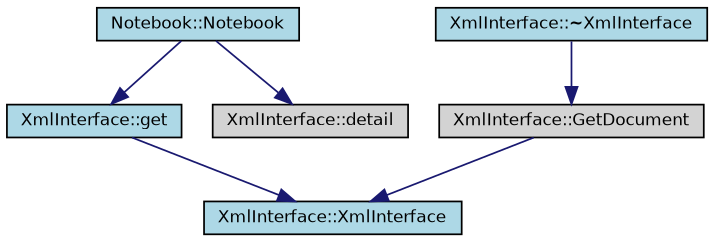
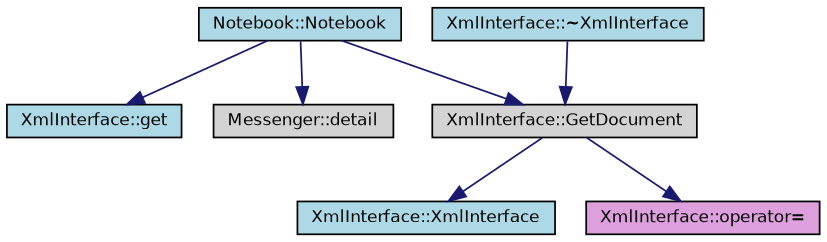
none -> (424, 70)
(310, 121) -> (303, 121)
(206, 166) -> none
none -> (703, 218)
